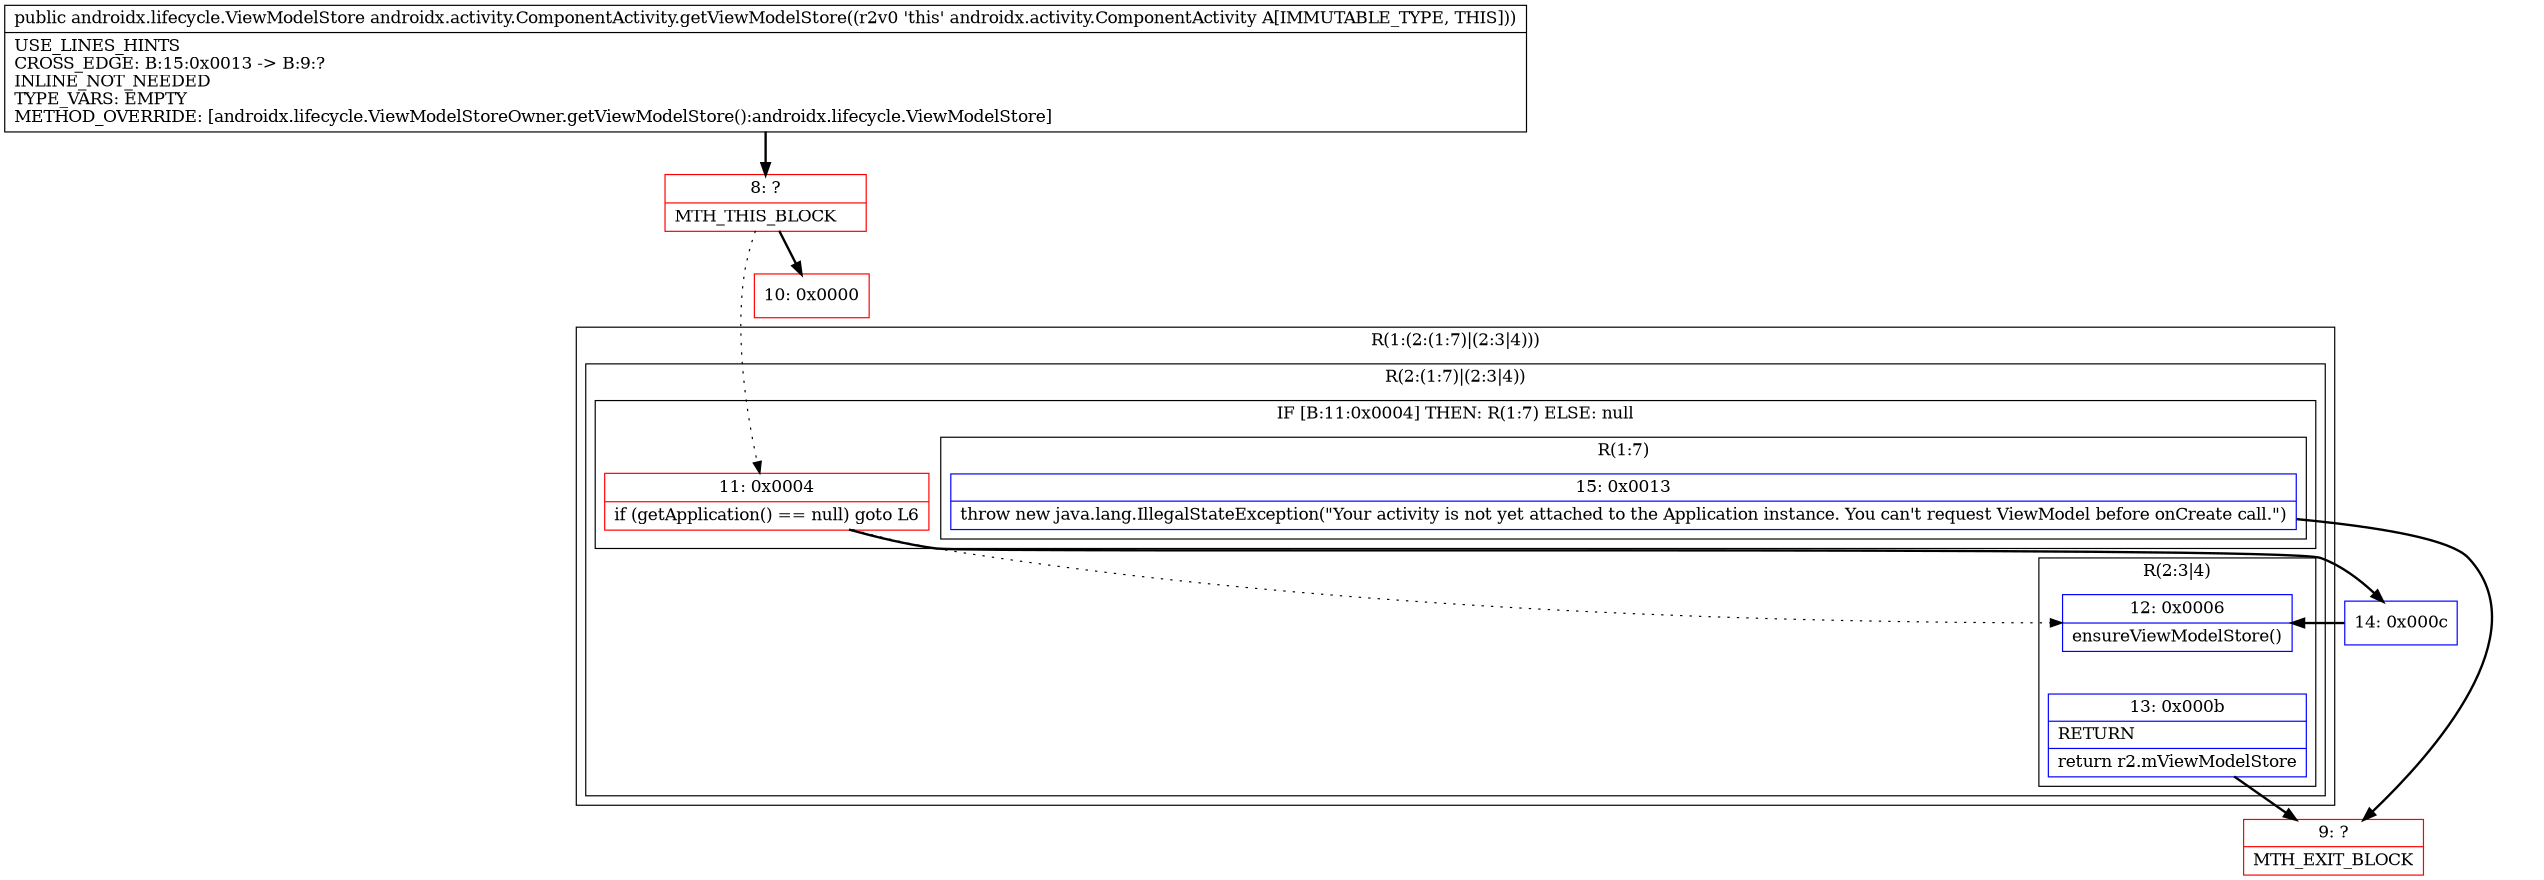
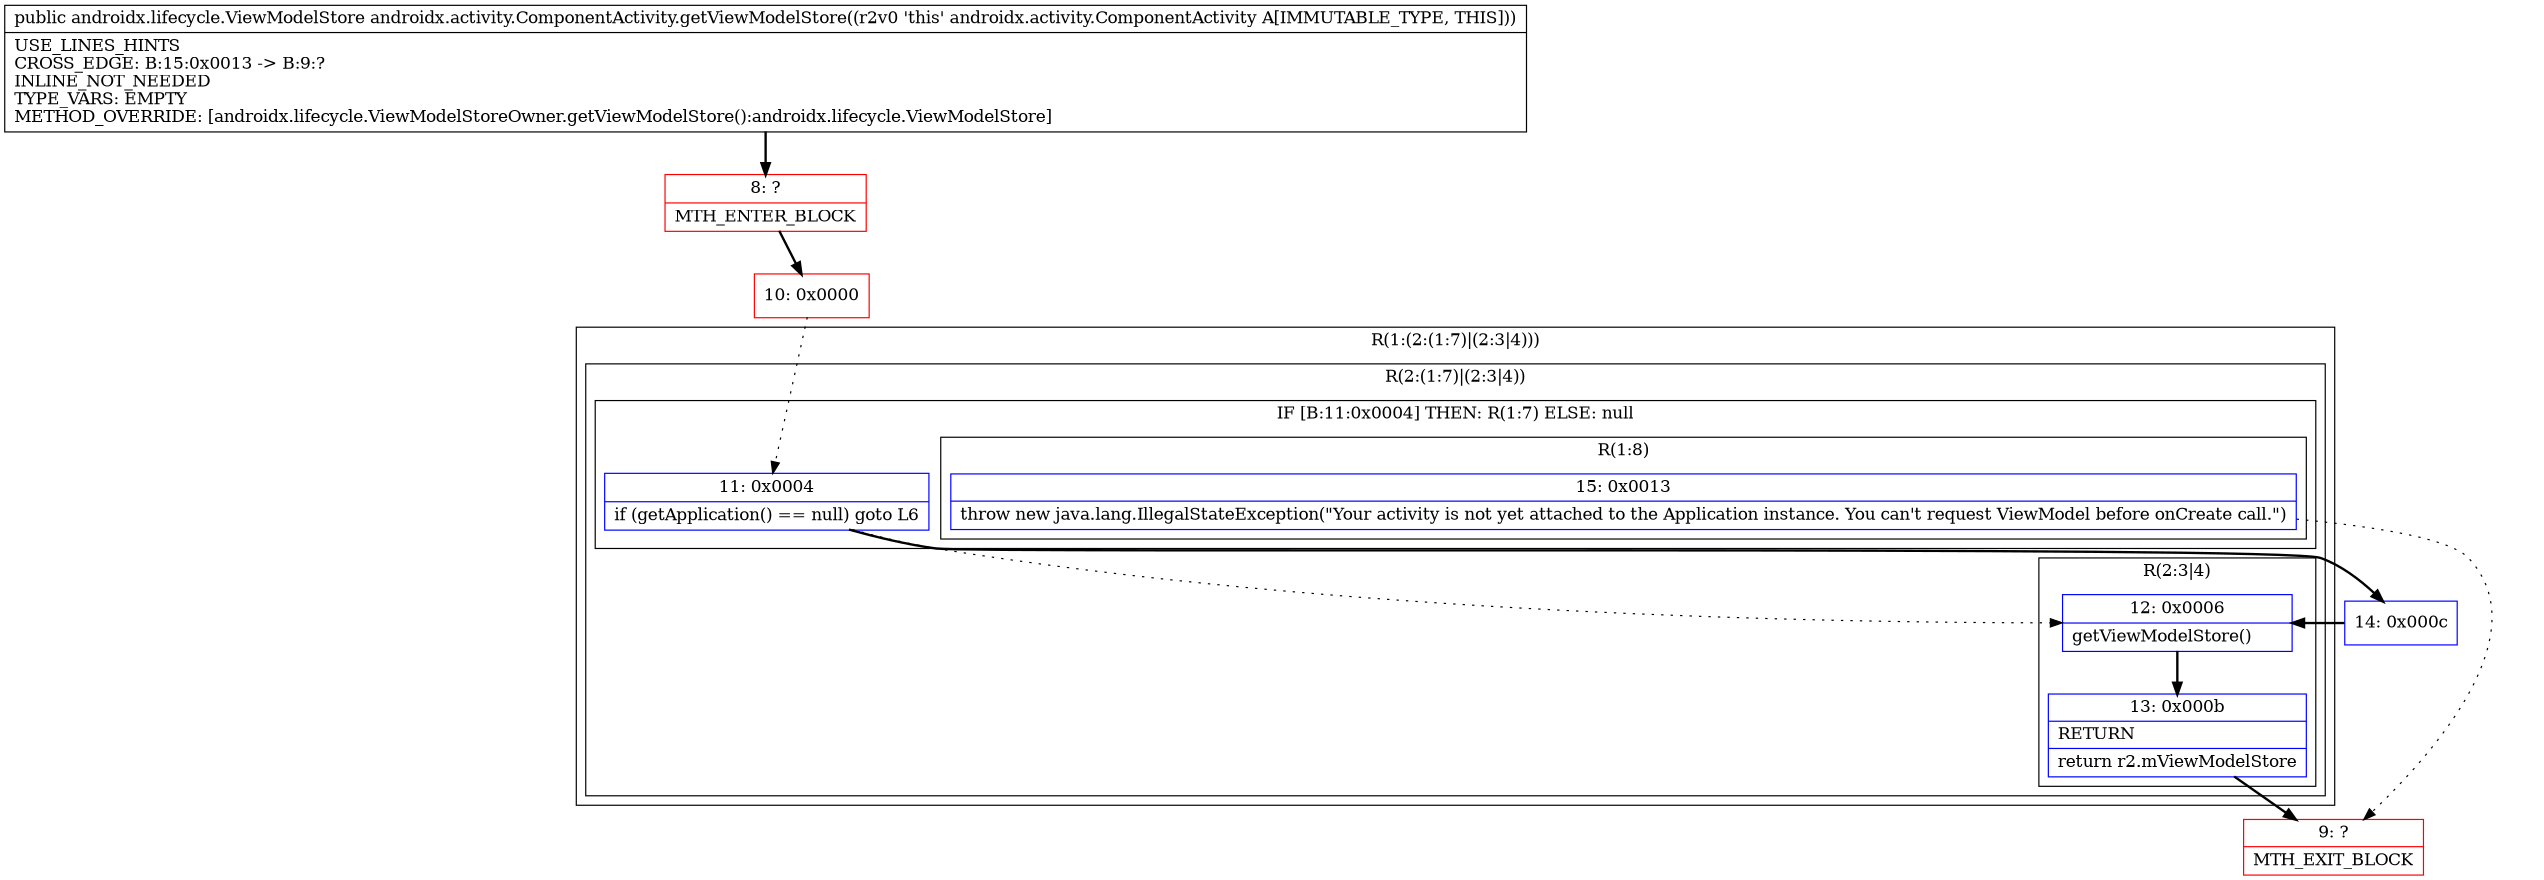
(756, 217) -> (766, 217)
(741, 346) -> (791, 389)
(1624, 451) -> (1624, 451)
(767, 502) -> (767, 502)
(2491, 613) -> (2491, 613)
(2177, 637) -> (2162, 637)
none -> (2177, 667)
